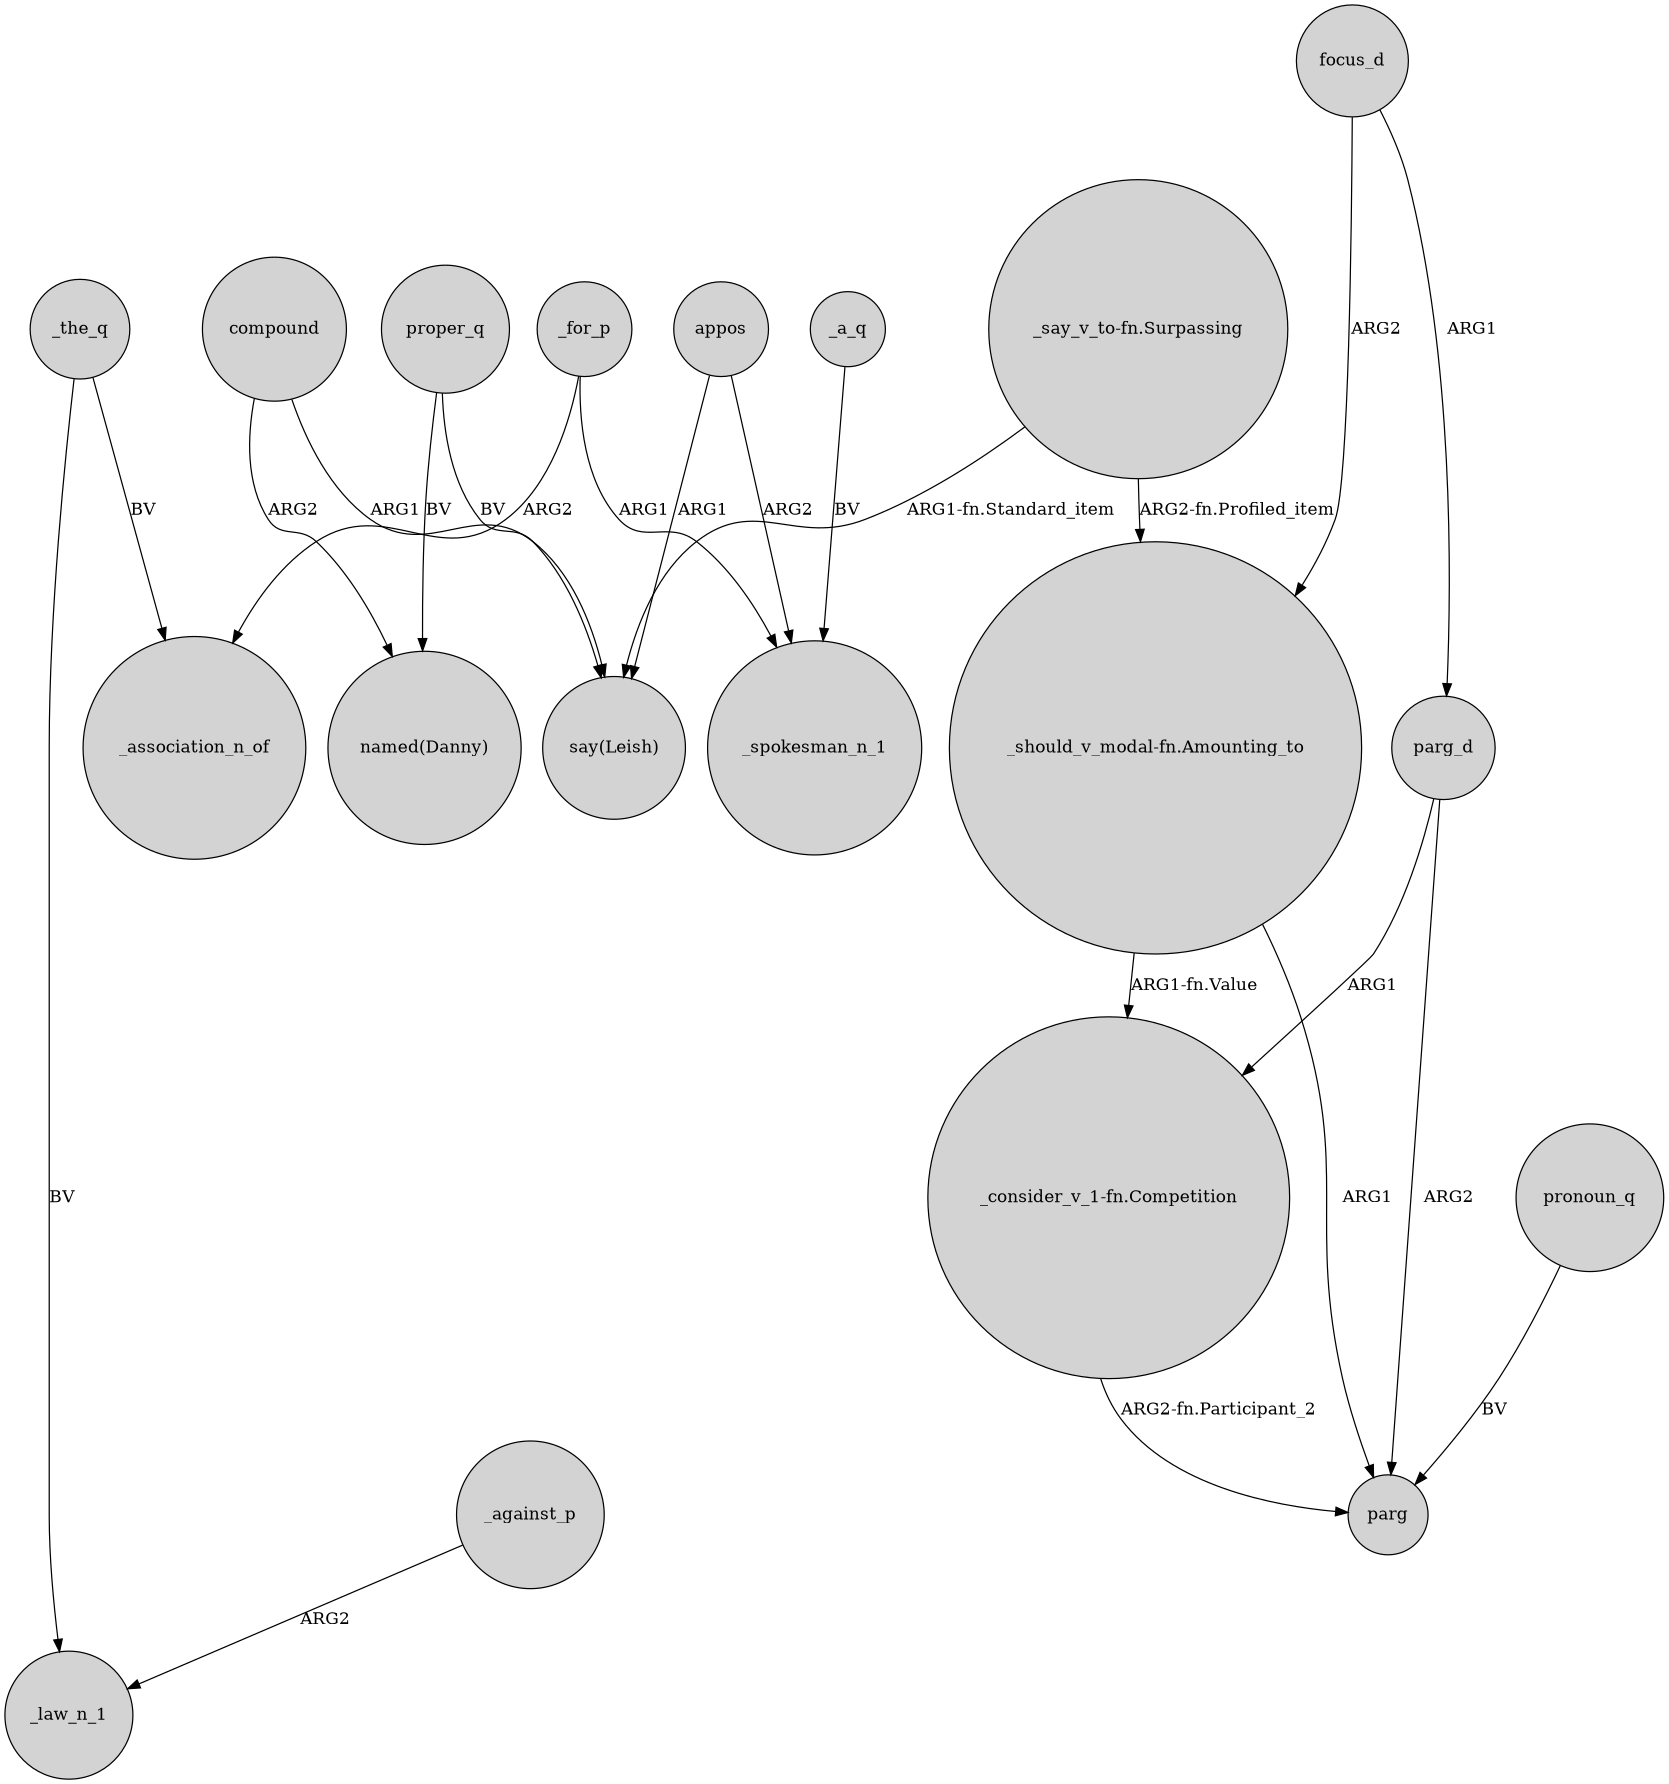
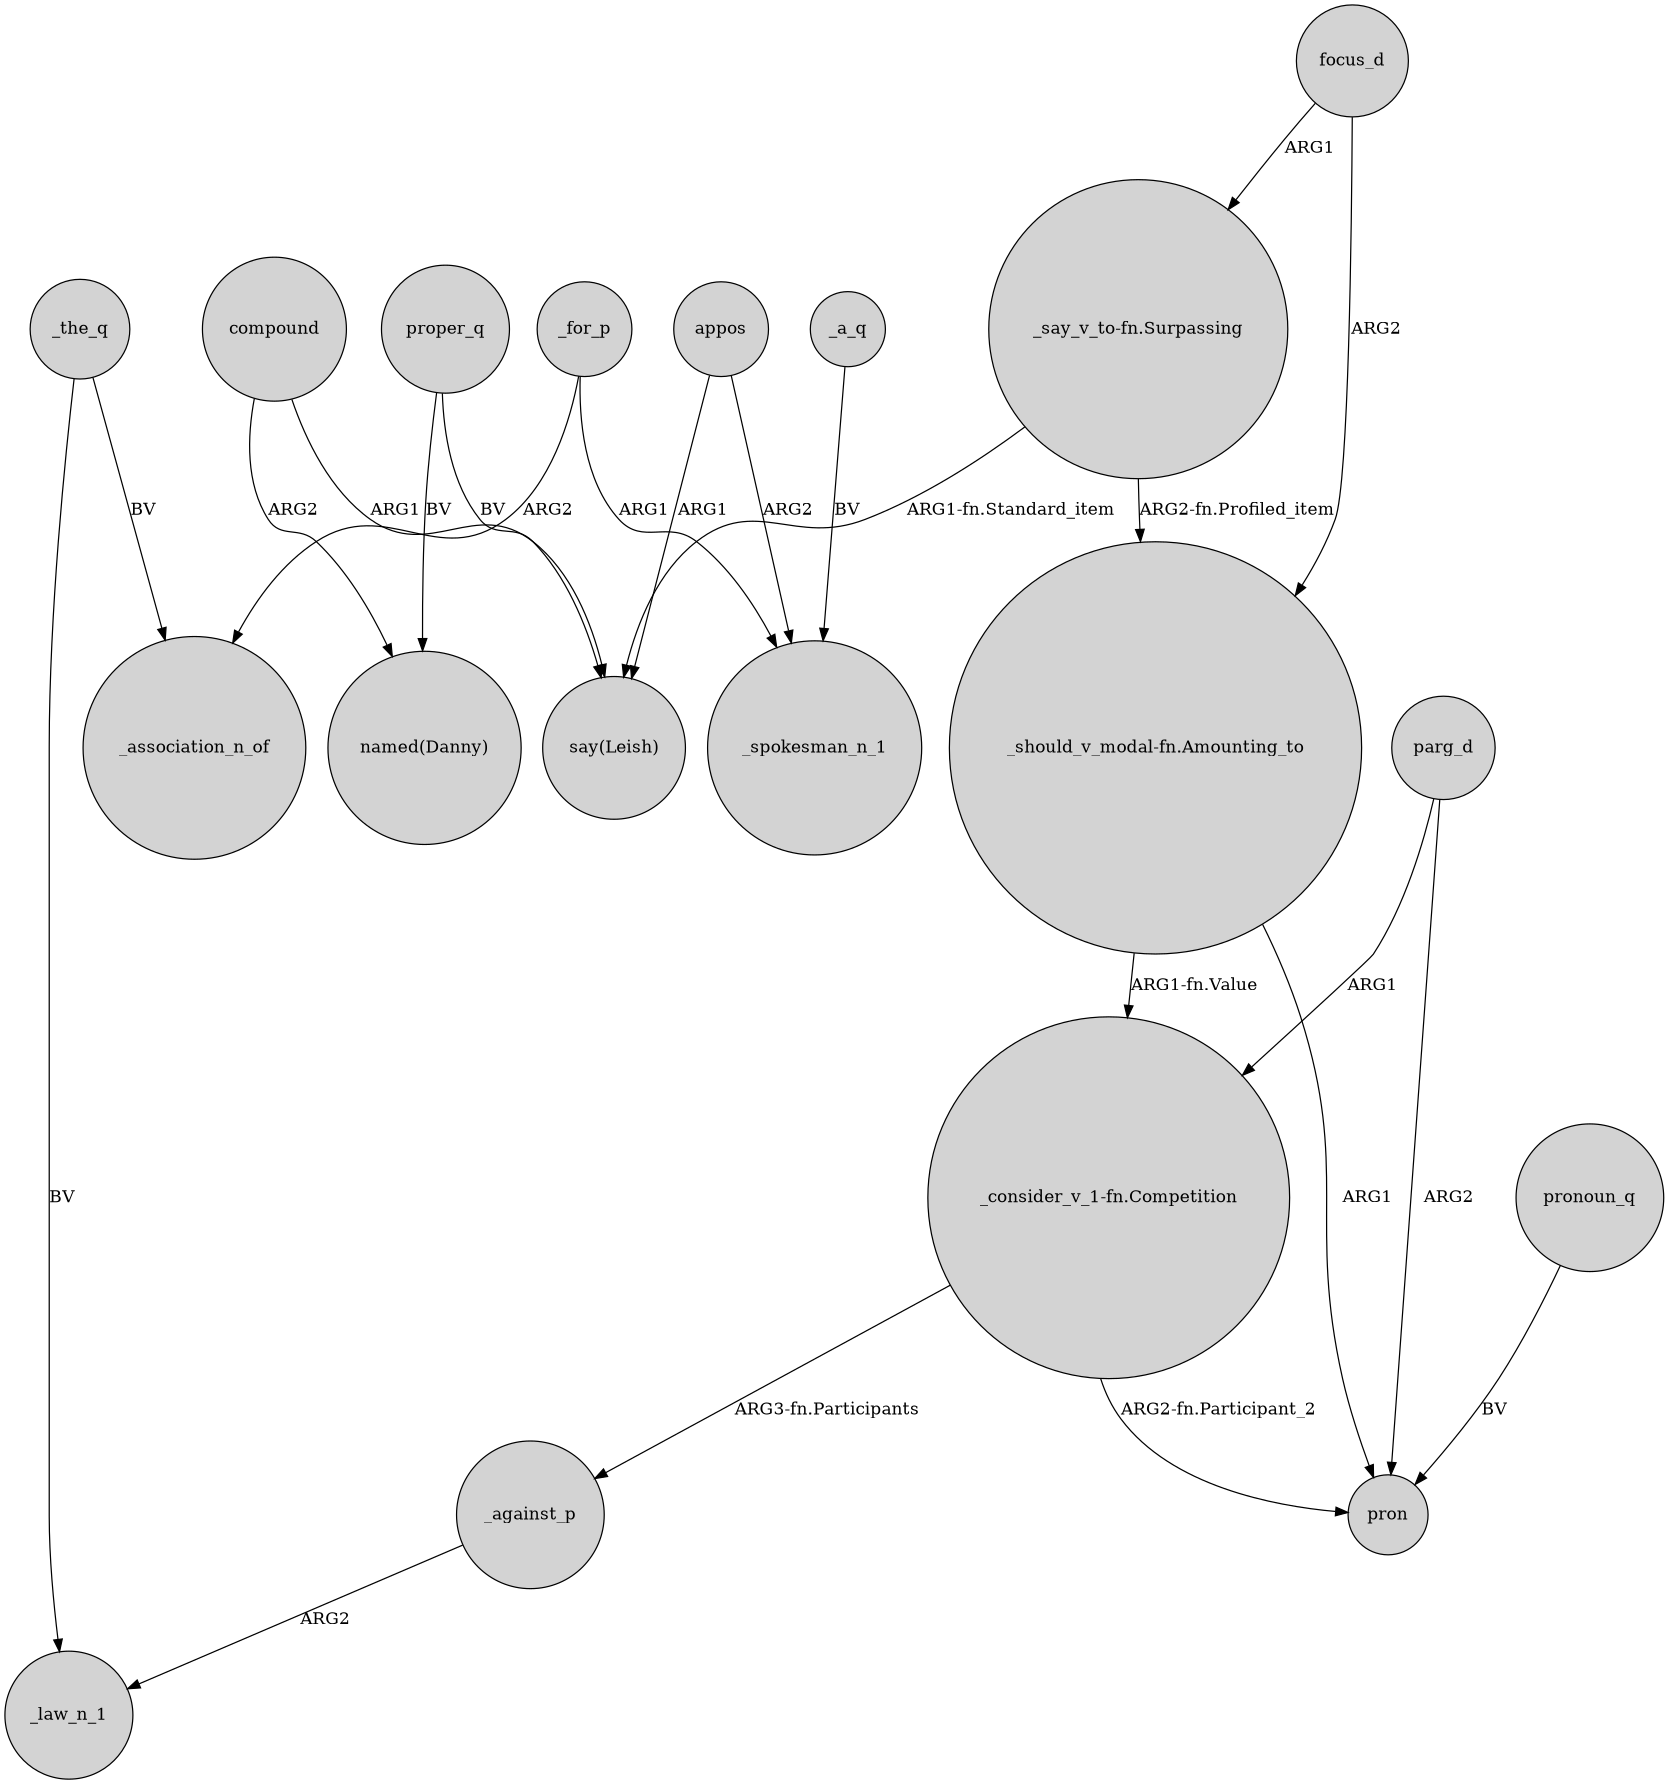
(1442, 393) -> (1275, 151)
none -> (778, 1379)
(1388, 1515) -> (1388, 1515)
